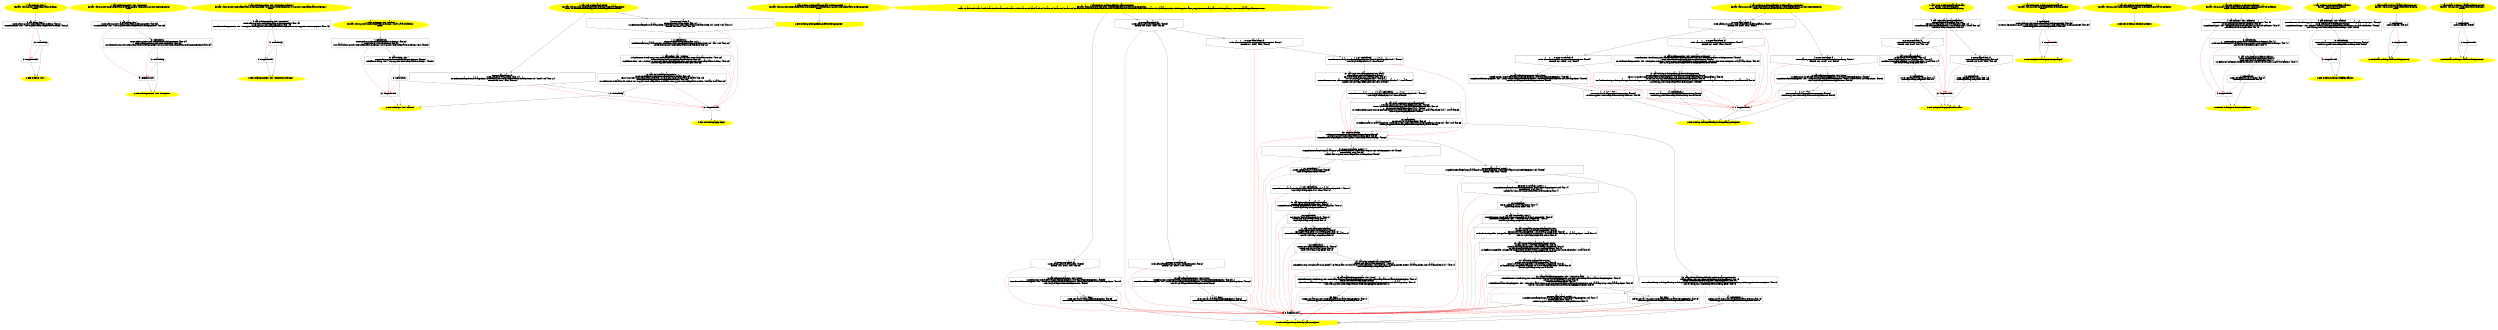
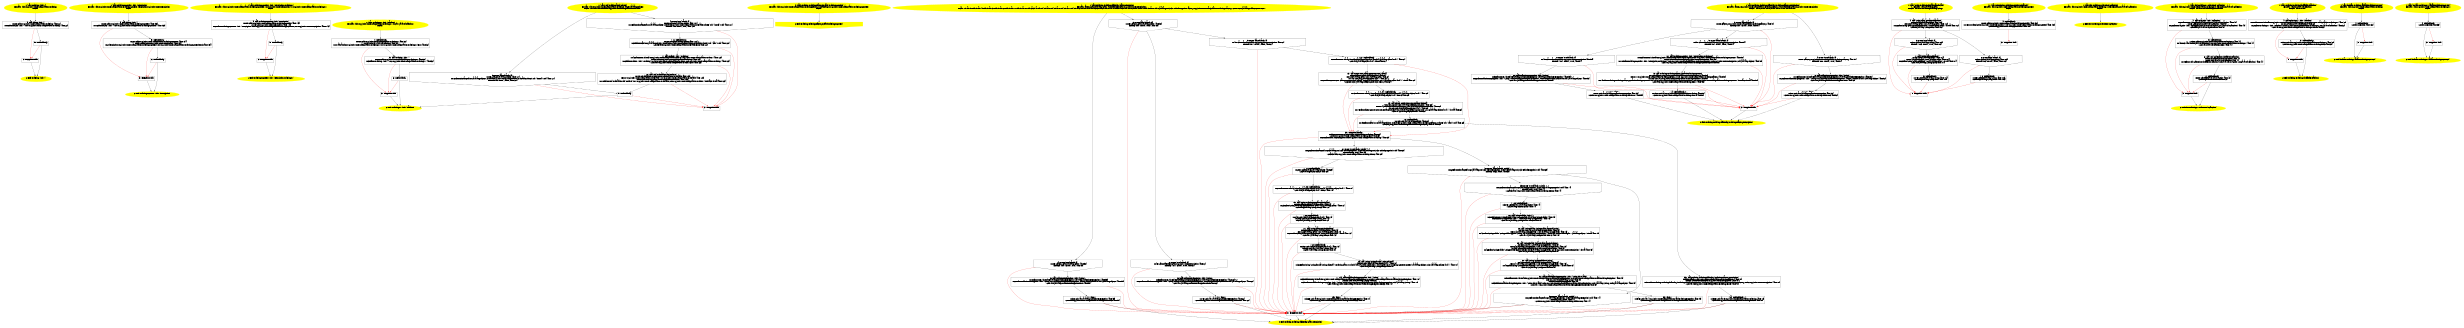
(2043, 60) -> none
(1945, 108) -> none
(712, 123) -> none
(1298, 323) -> (1301, 323)
